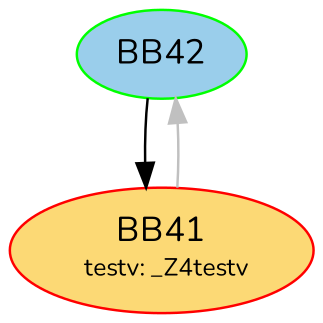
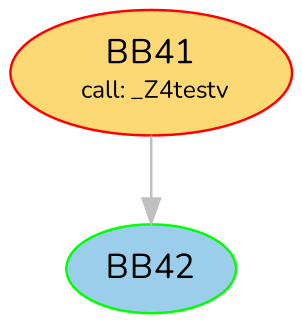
(145, 131) -> none
(167, 268) -> (156, 90)
